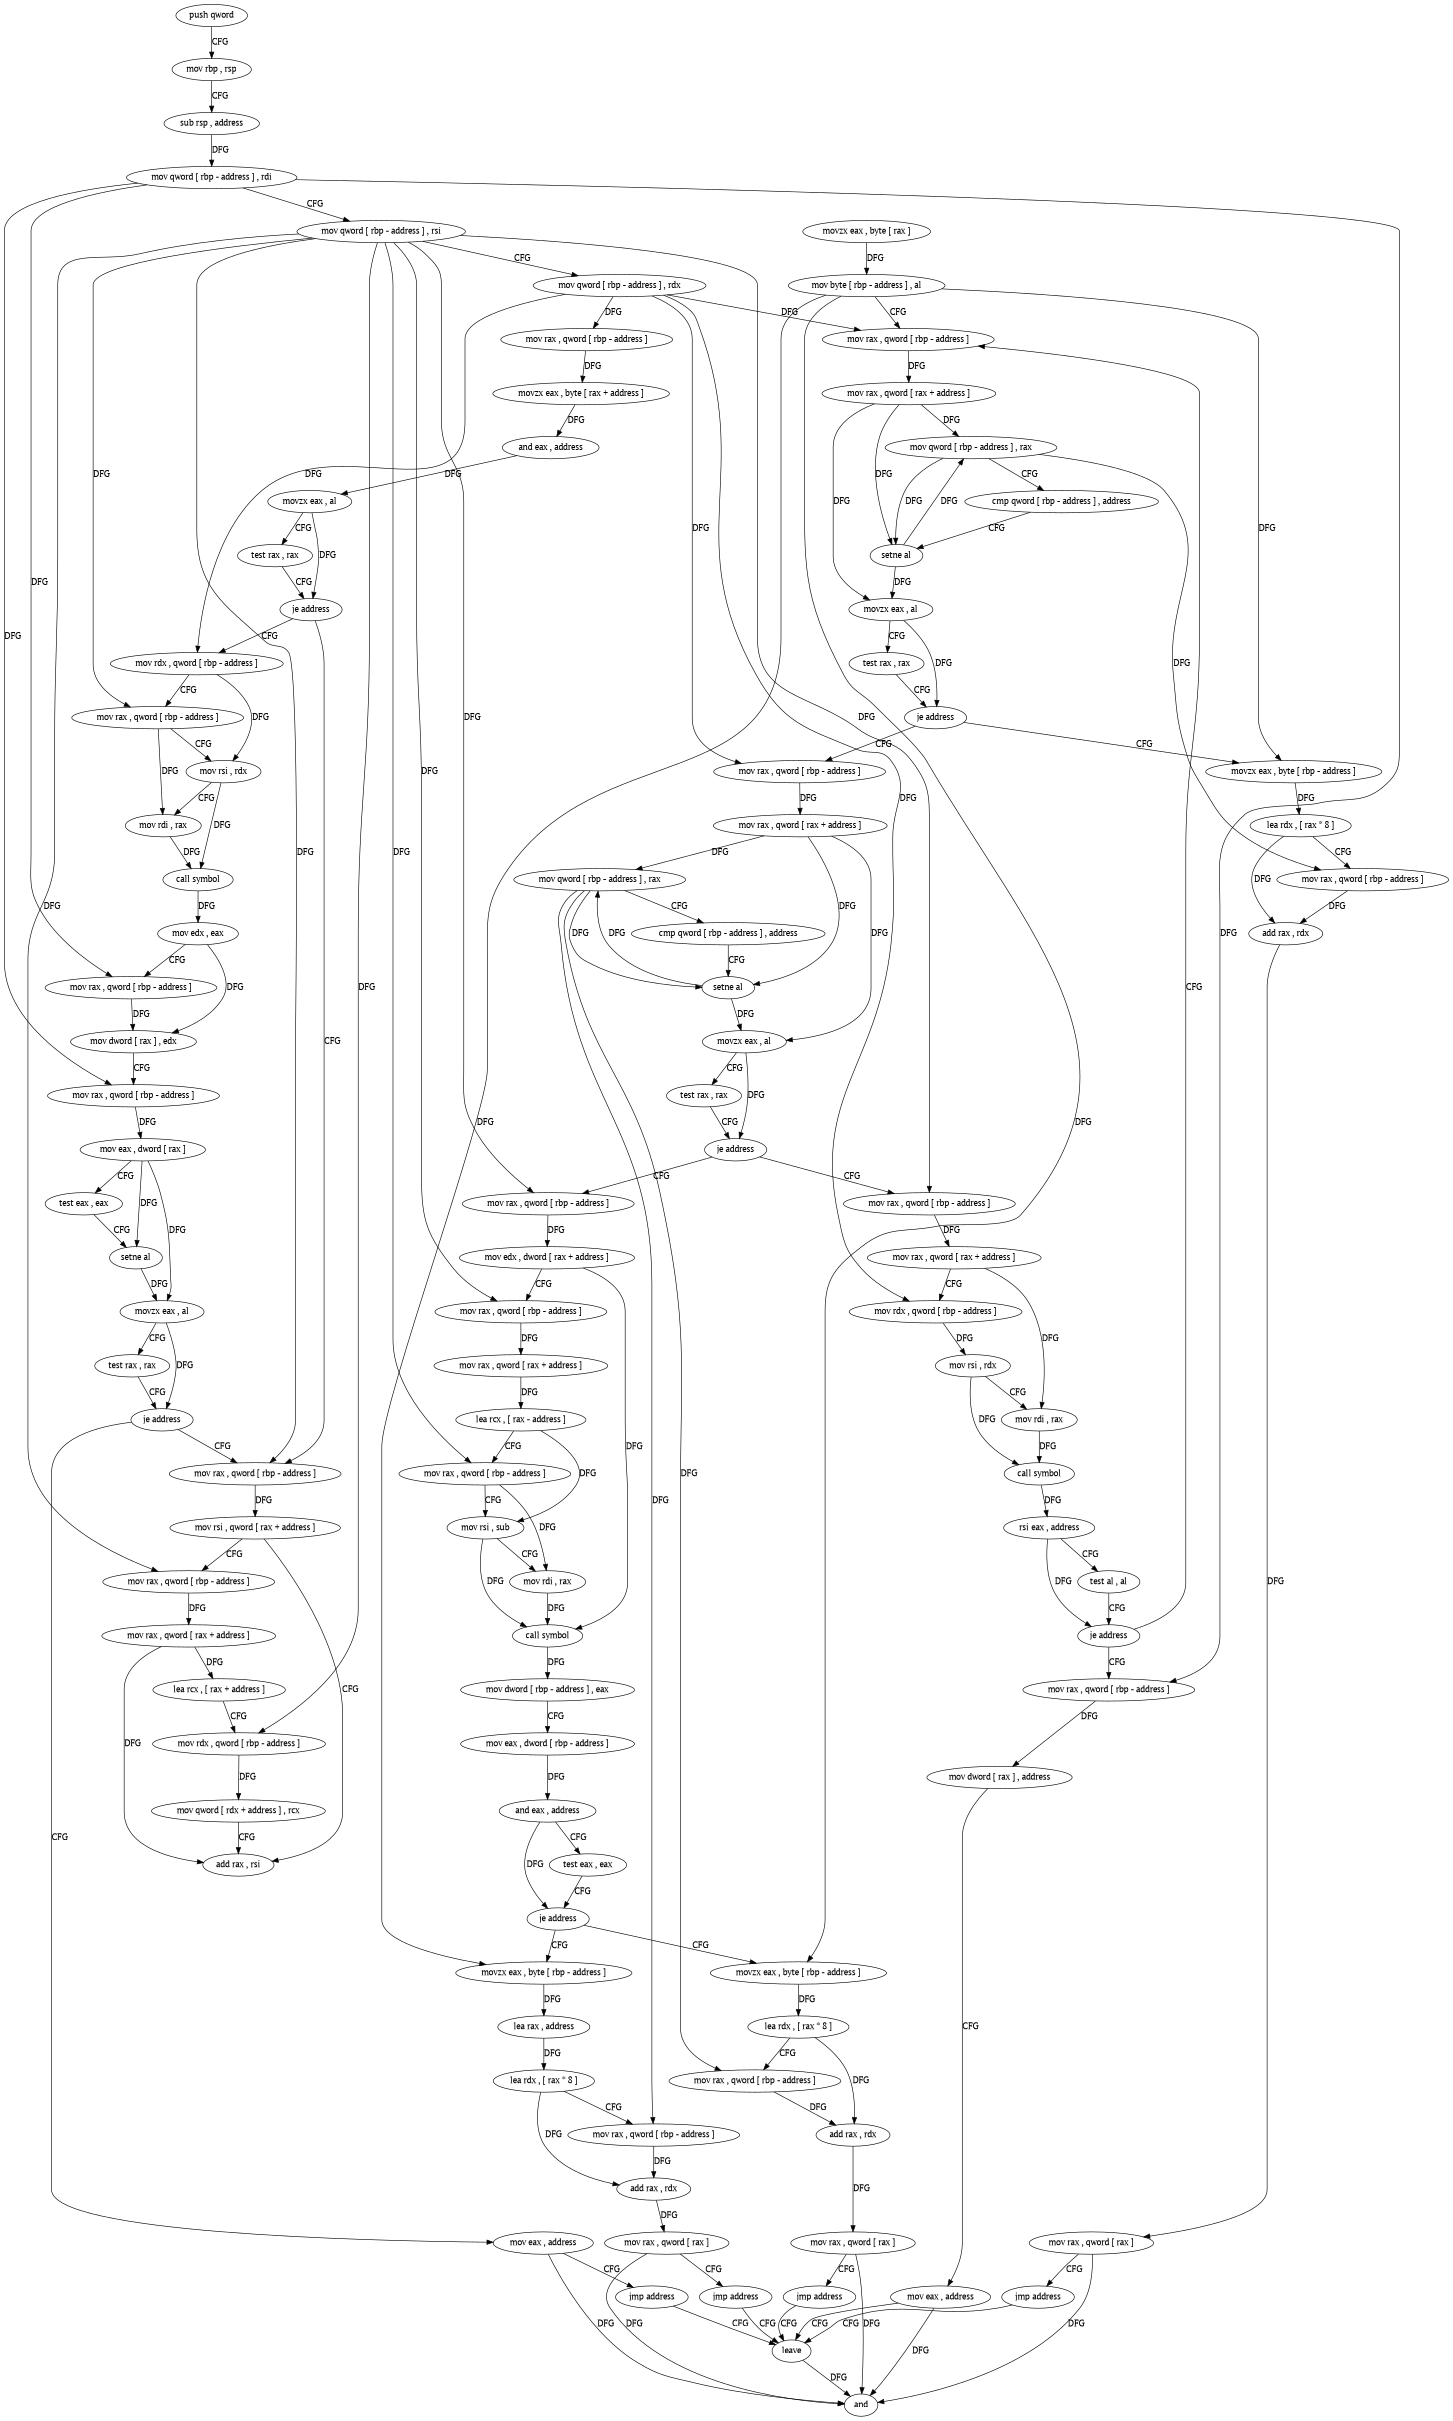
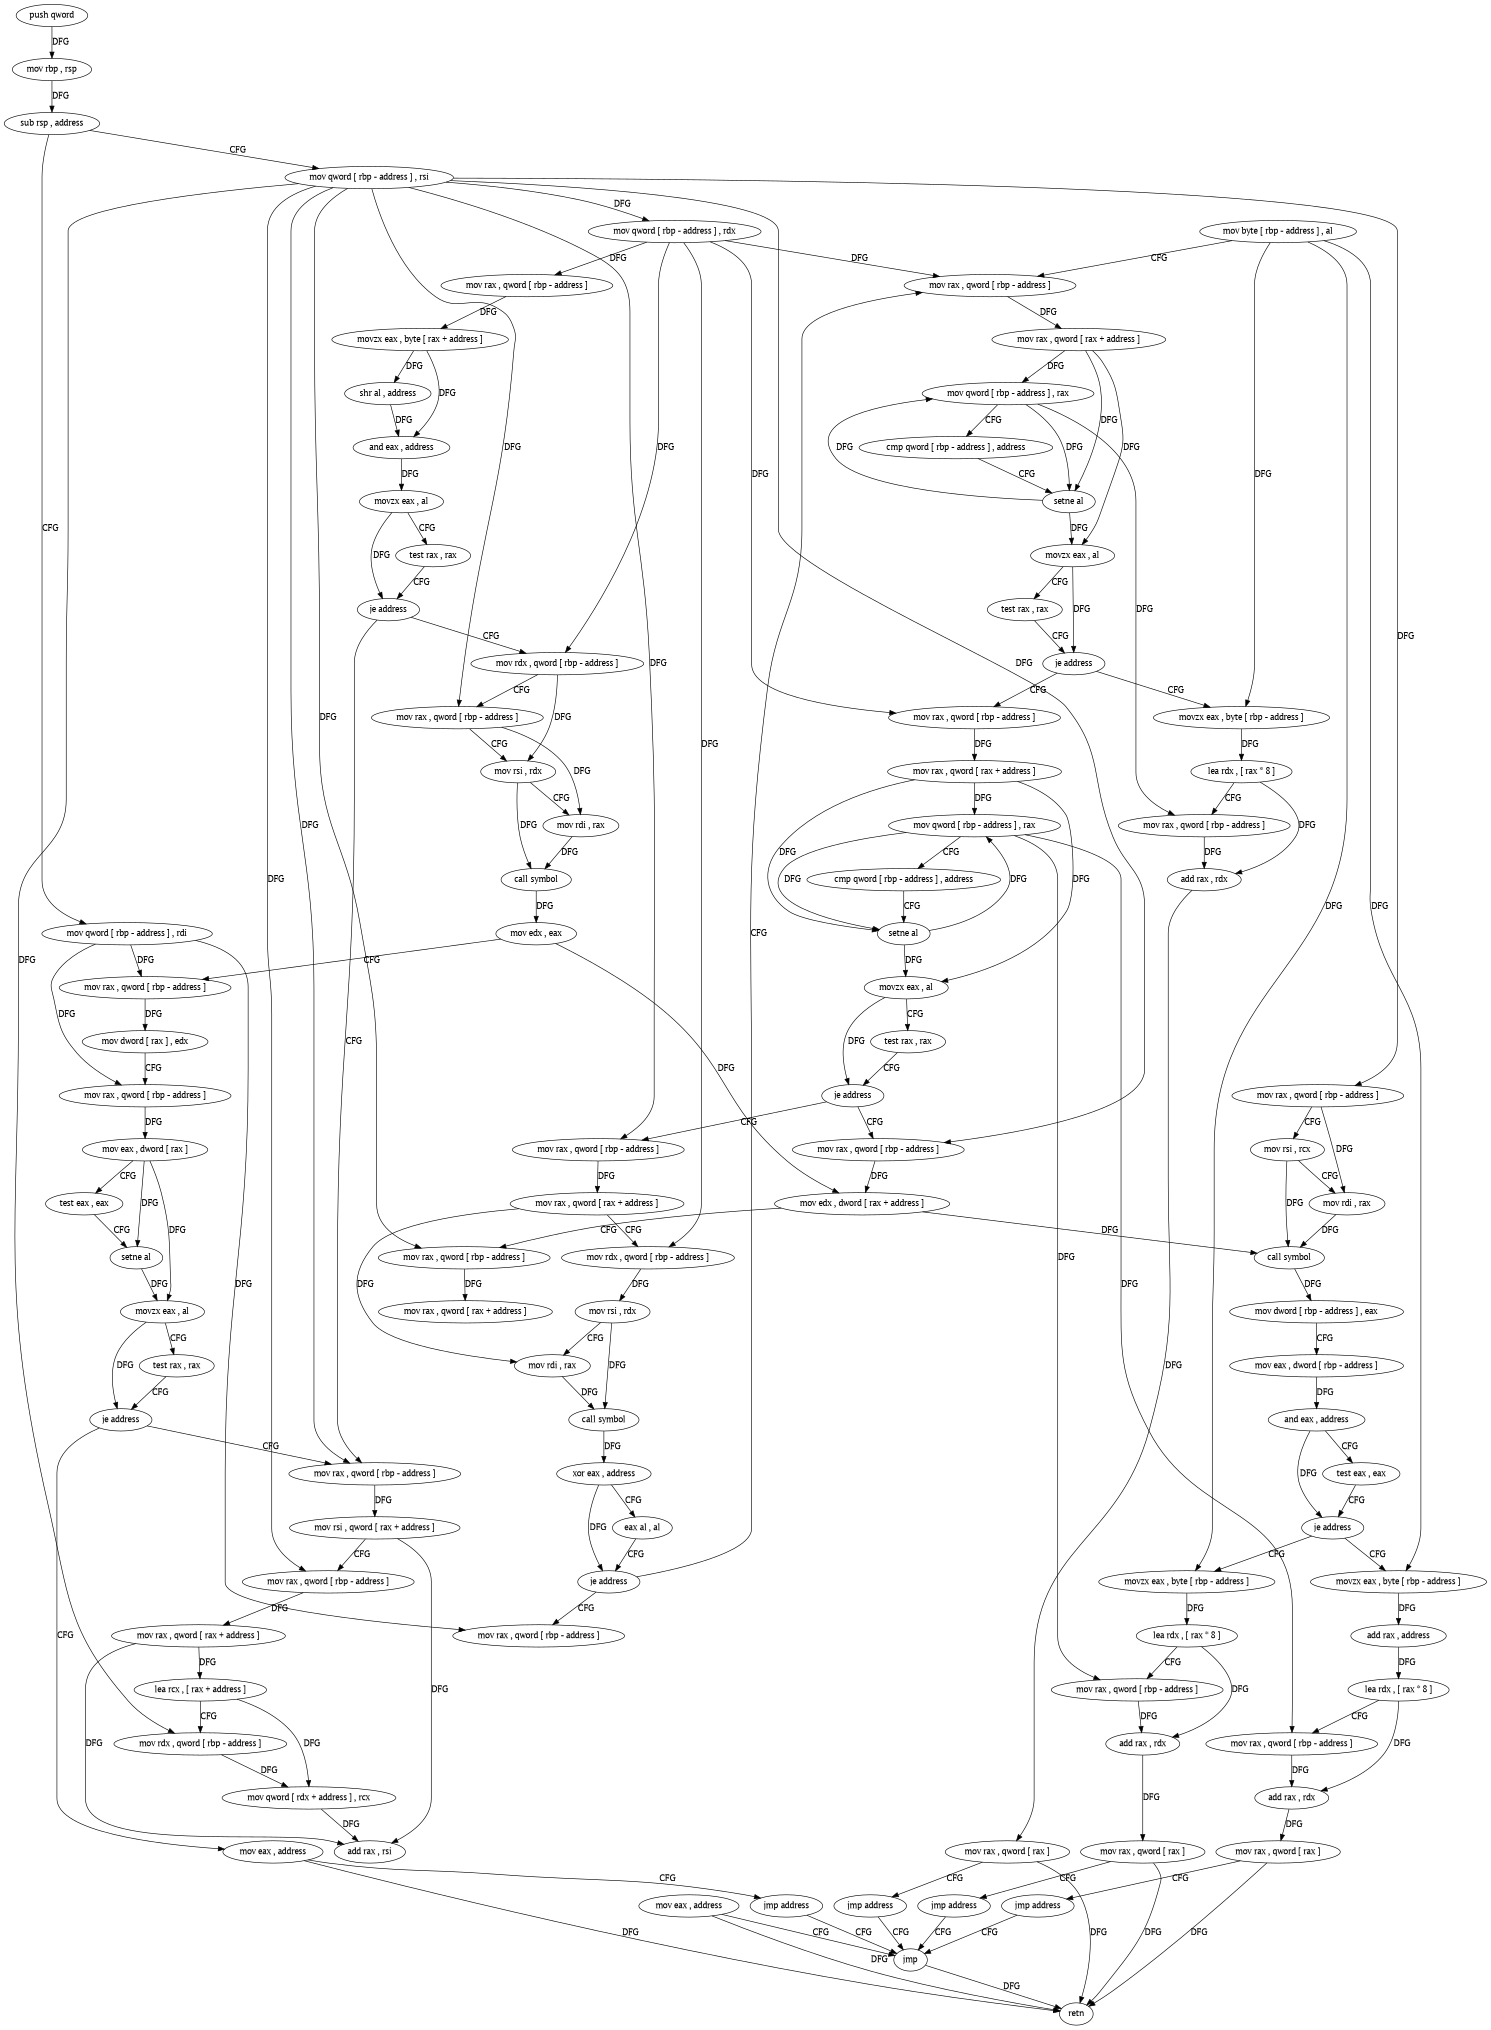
(220, 43) -> (61, 43)
(220, 97) -> (61, 97)
(220, 151) -> (50, 529)
(293, 204) -> (201, 149)
(867, 232) -> none
(522, 259) -> (623, 205)
none -> (388, 394)
(223, 997) -> (705, 1055)
(521, 1420) -> none
(485, 1528) -> (1287, 1150)
(1049, 1528) -> (604, 1474)
(1109, 1582) -> (642, 1528)
(350, 1690) -> (440, 1690)
none -> (287, 1728)
(1000, 1777) -> none
(247, 1838) -> (351, 1825)
(544, 2027) -> (1399, 1636)
(792, 2351) -> (911, 1960)
(861, 2405) -> (1076, 2014)
